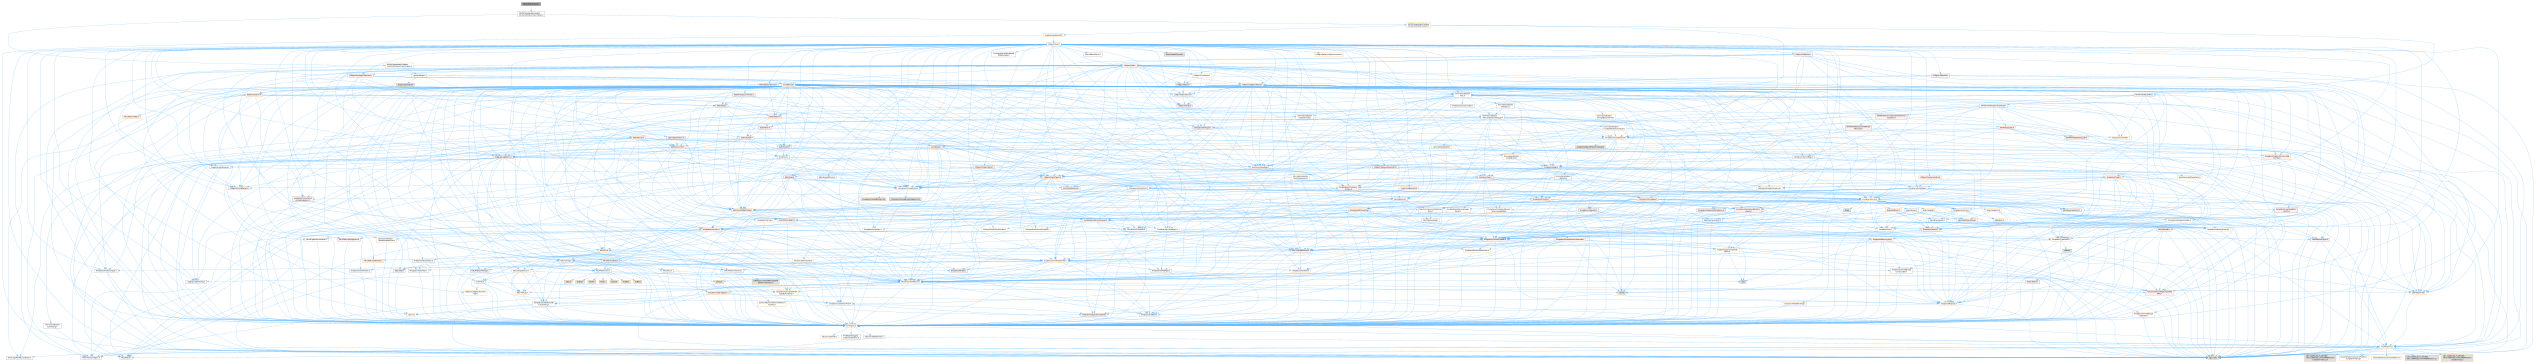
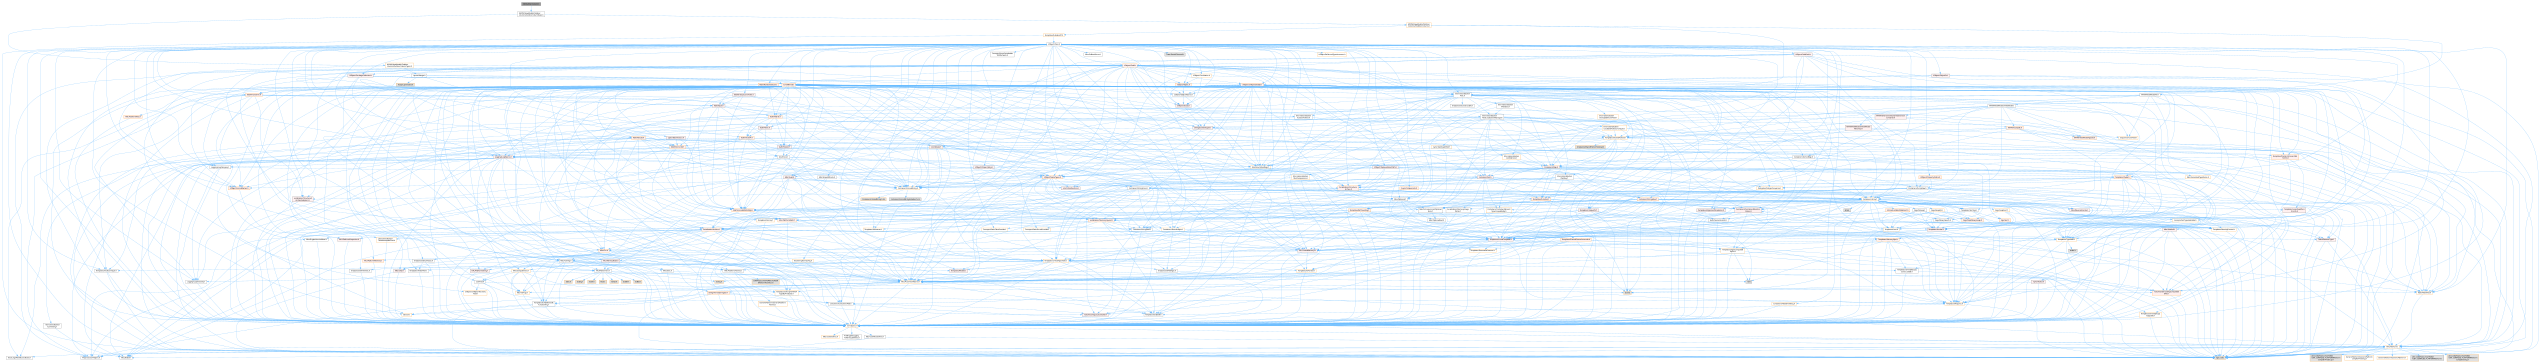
(1894, 210) -> (1898, 210)
